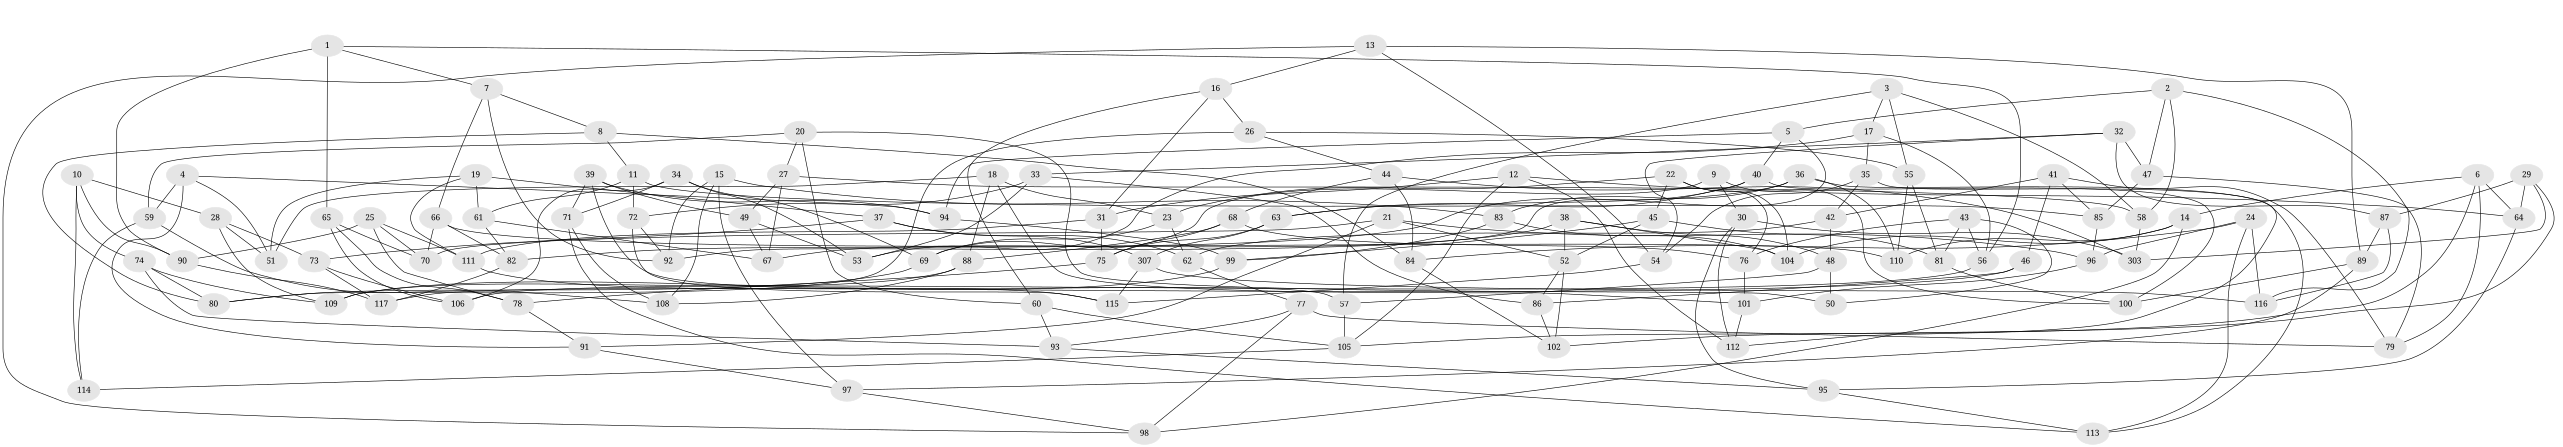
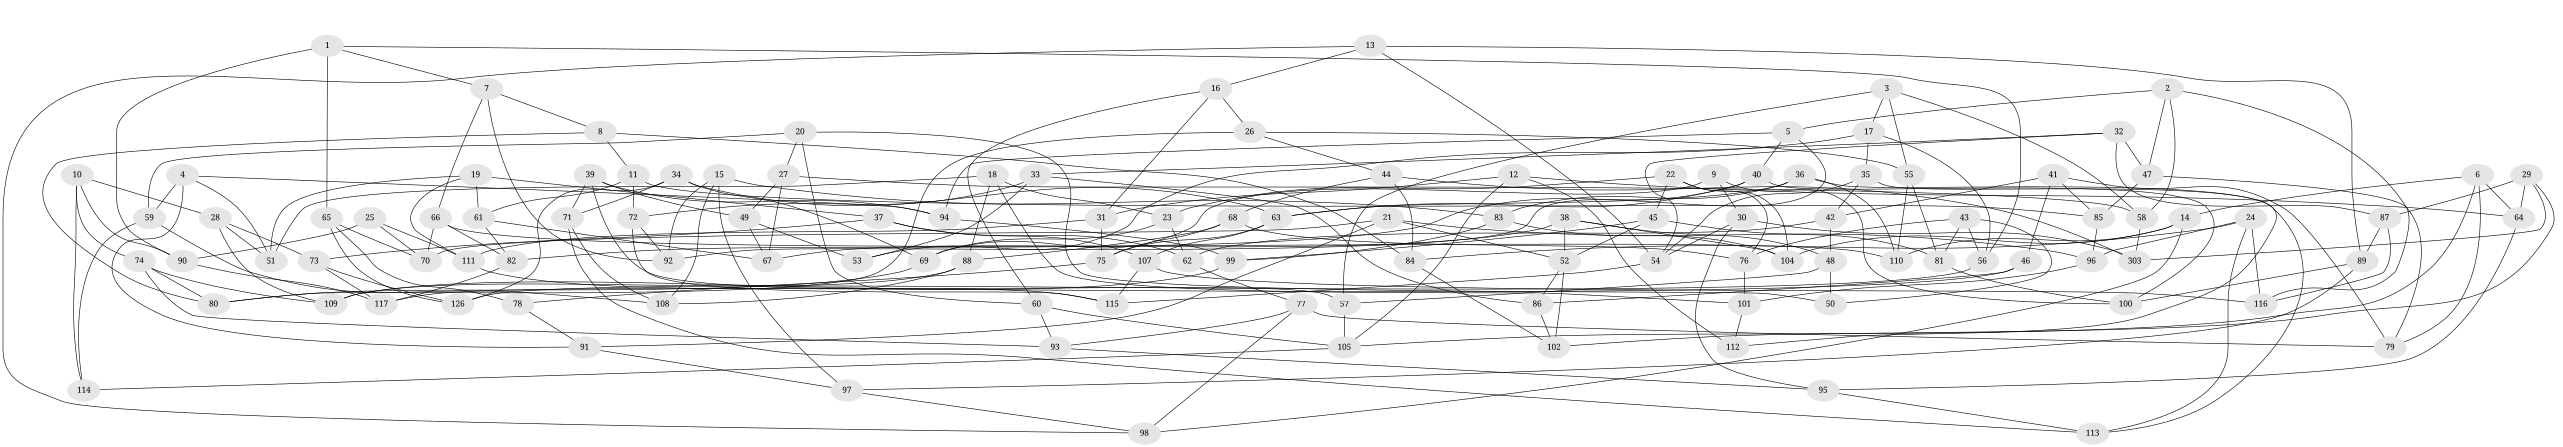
(783, 215) -> (991, 195)
(1145, 261) -> (1145, 261)
(1718, 275) -> (1699, 240)
(428, 279) -> none
(458, 304) -> (458, 304)
